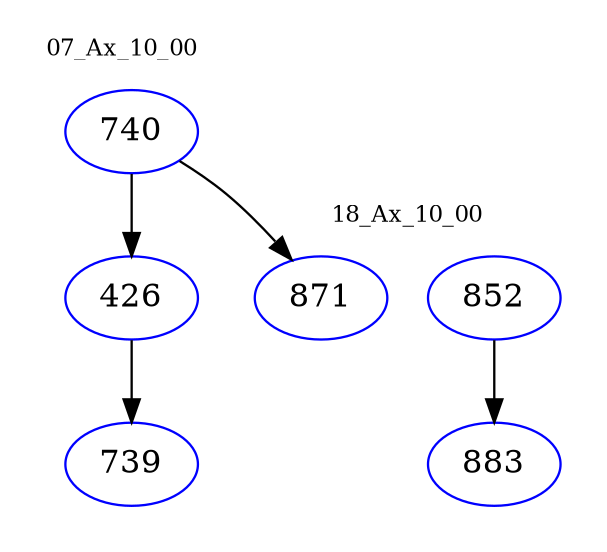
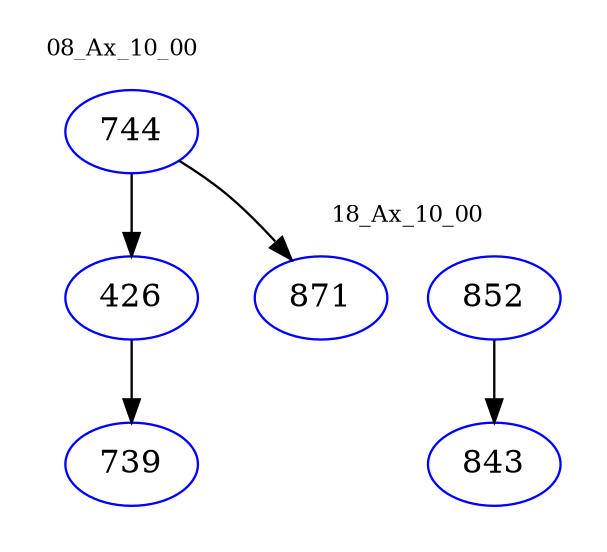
(122, 50) -> (122, 50)
(132, 132) -> (132, 132)
(494, 464) -> (494, 464)
